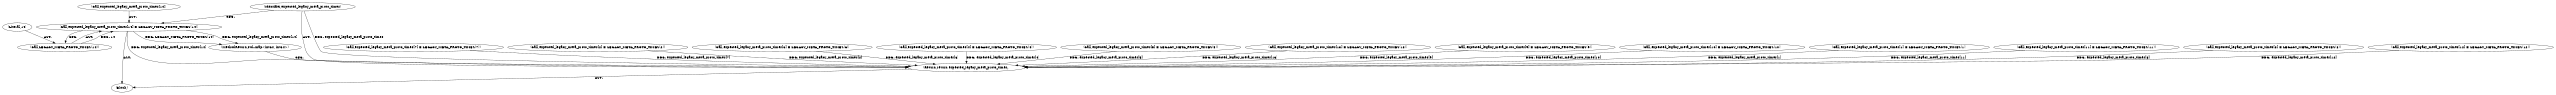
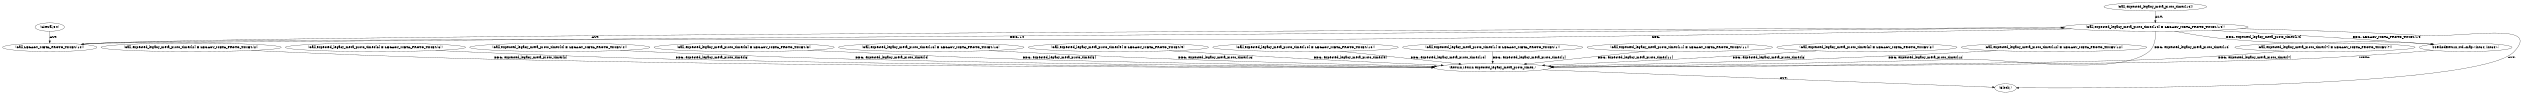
(303, 7) -> none
(17, 27) -> (50, 27)
(300, 58) -> (2365, 58)
